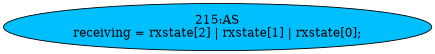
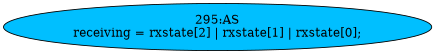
(218, 27) -> (218, 27)
